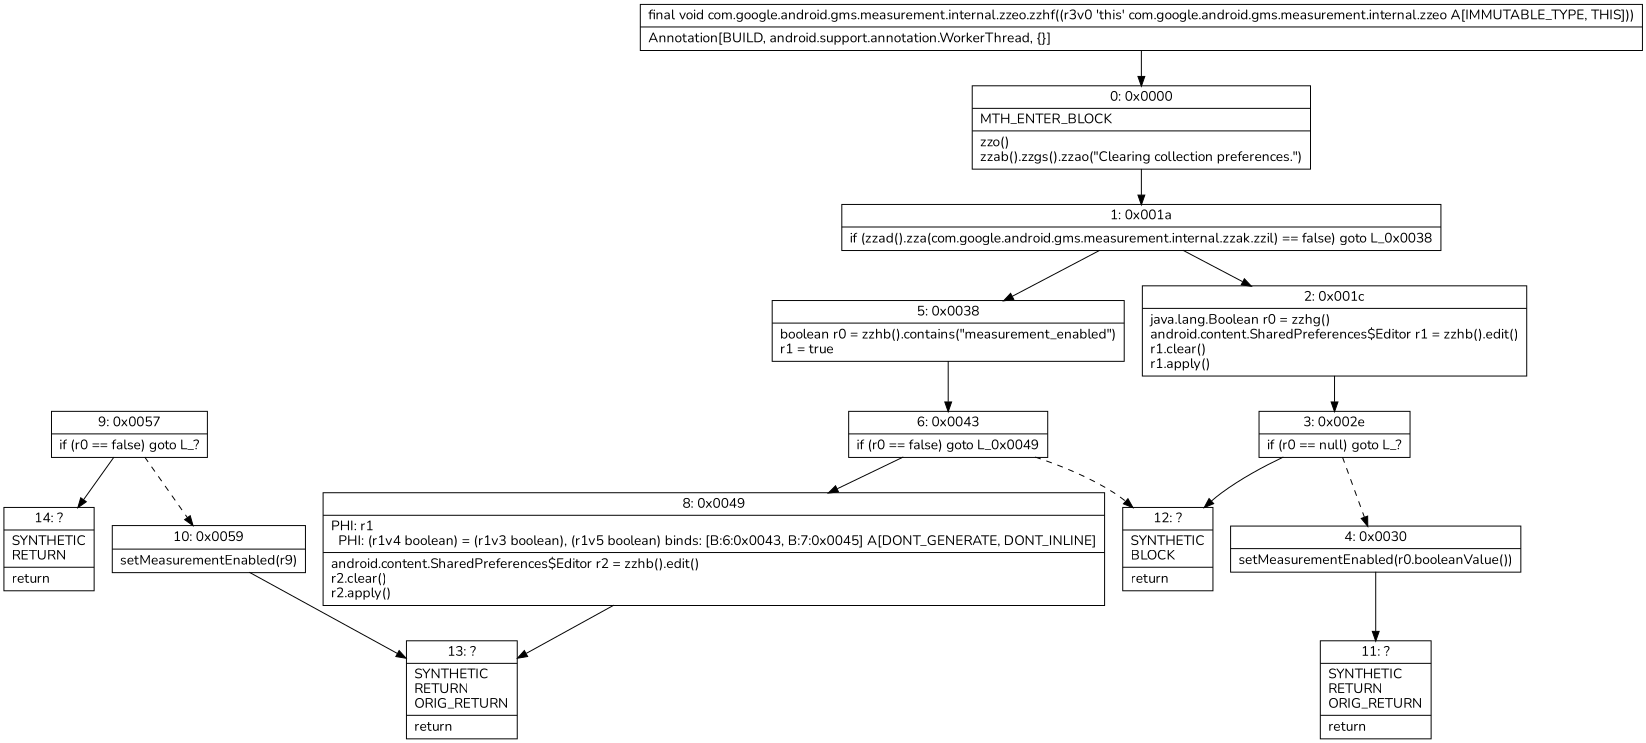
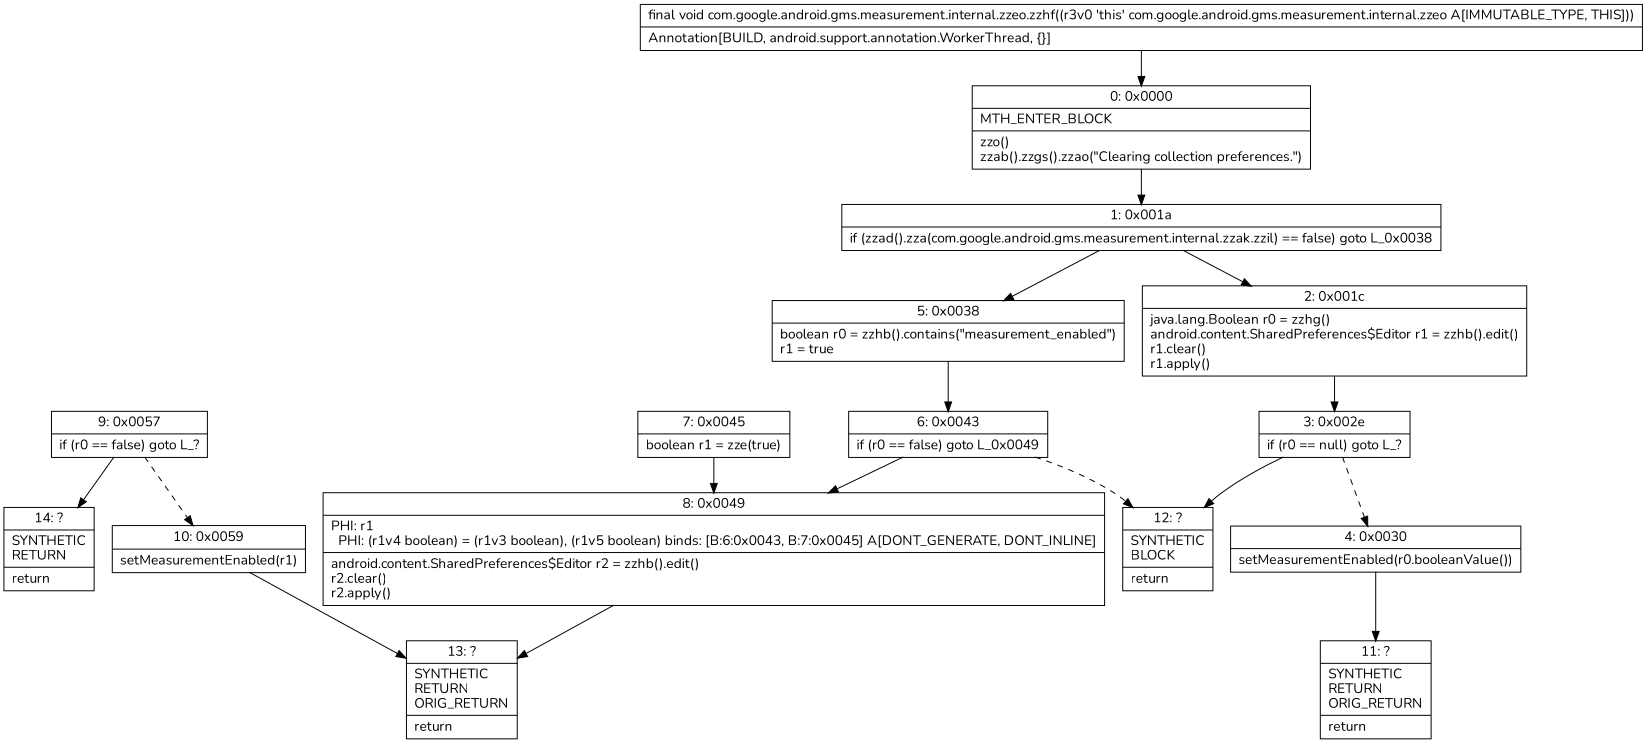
none -> (714, 434)
(209, 560) -> (209, 560)
